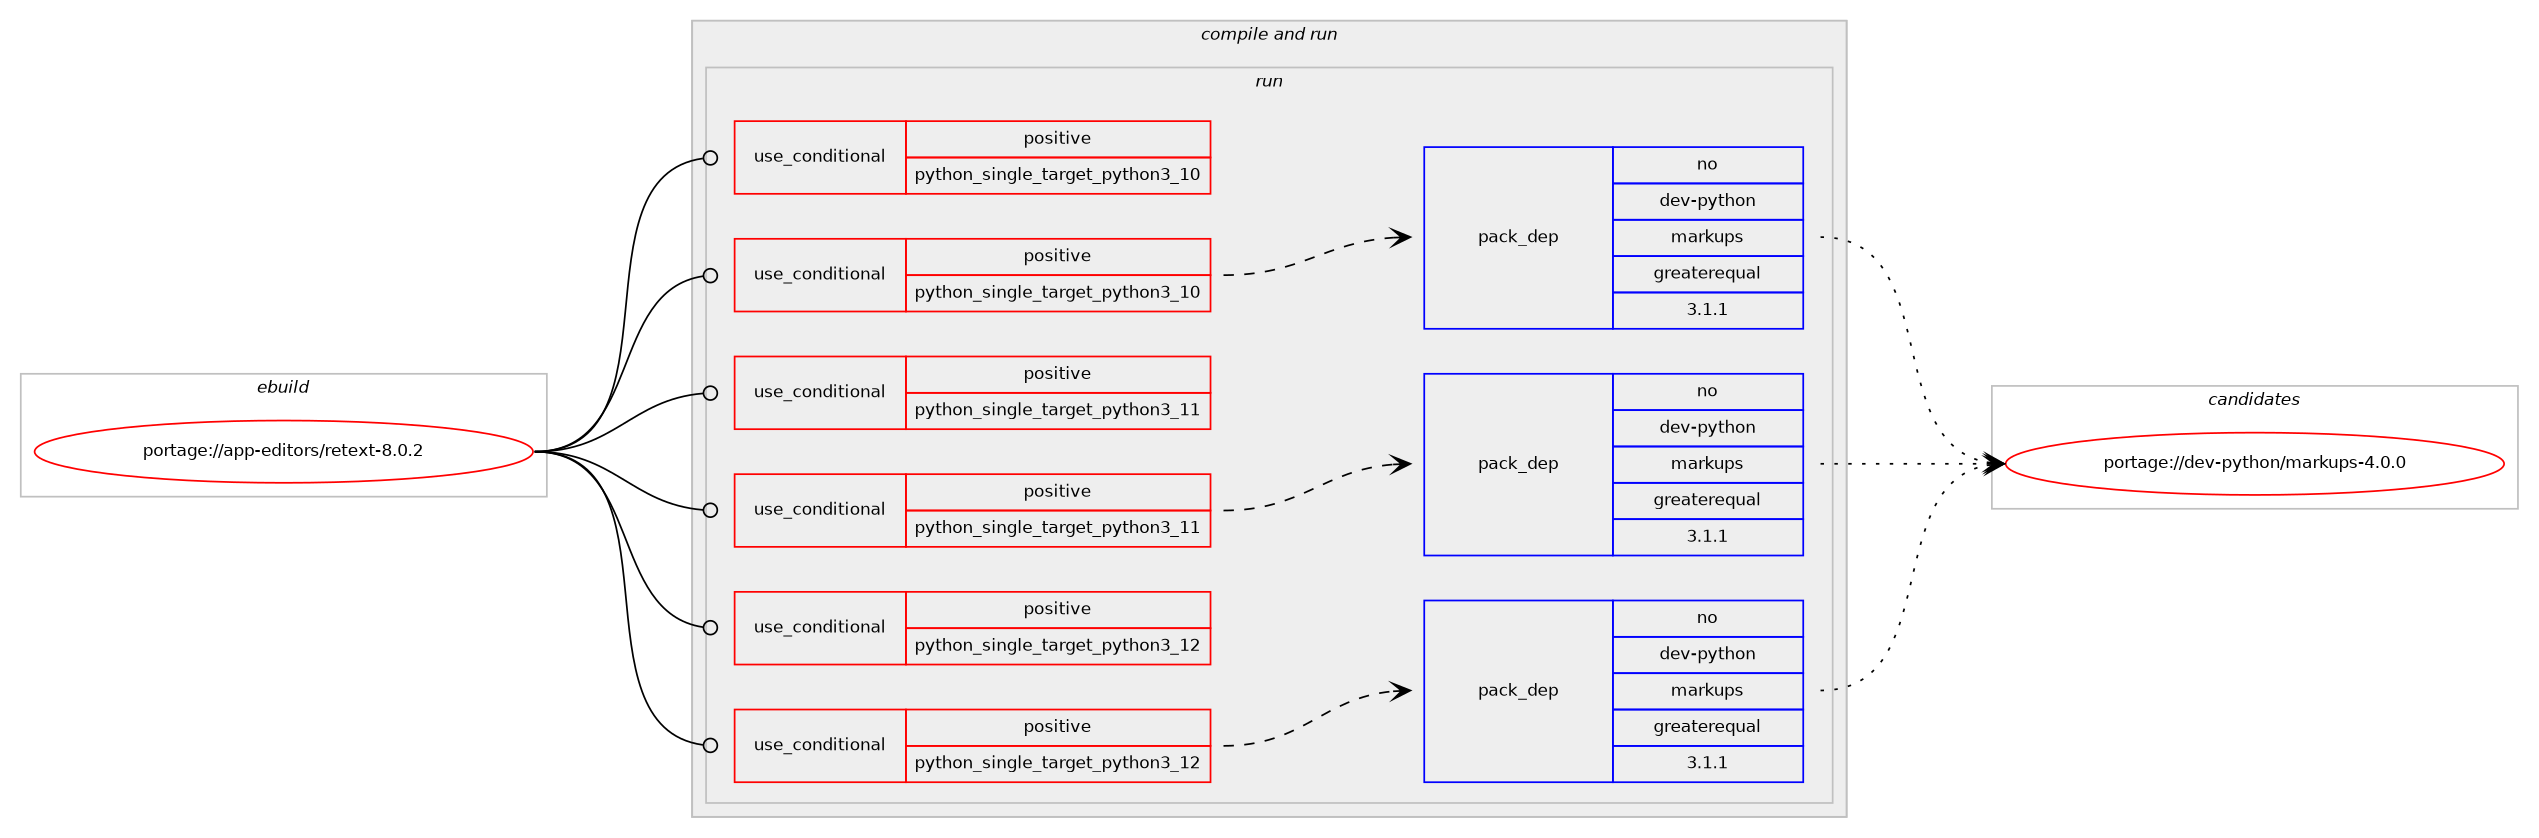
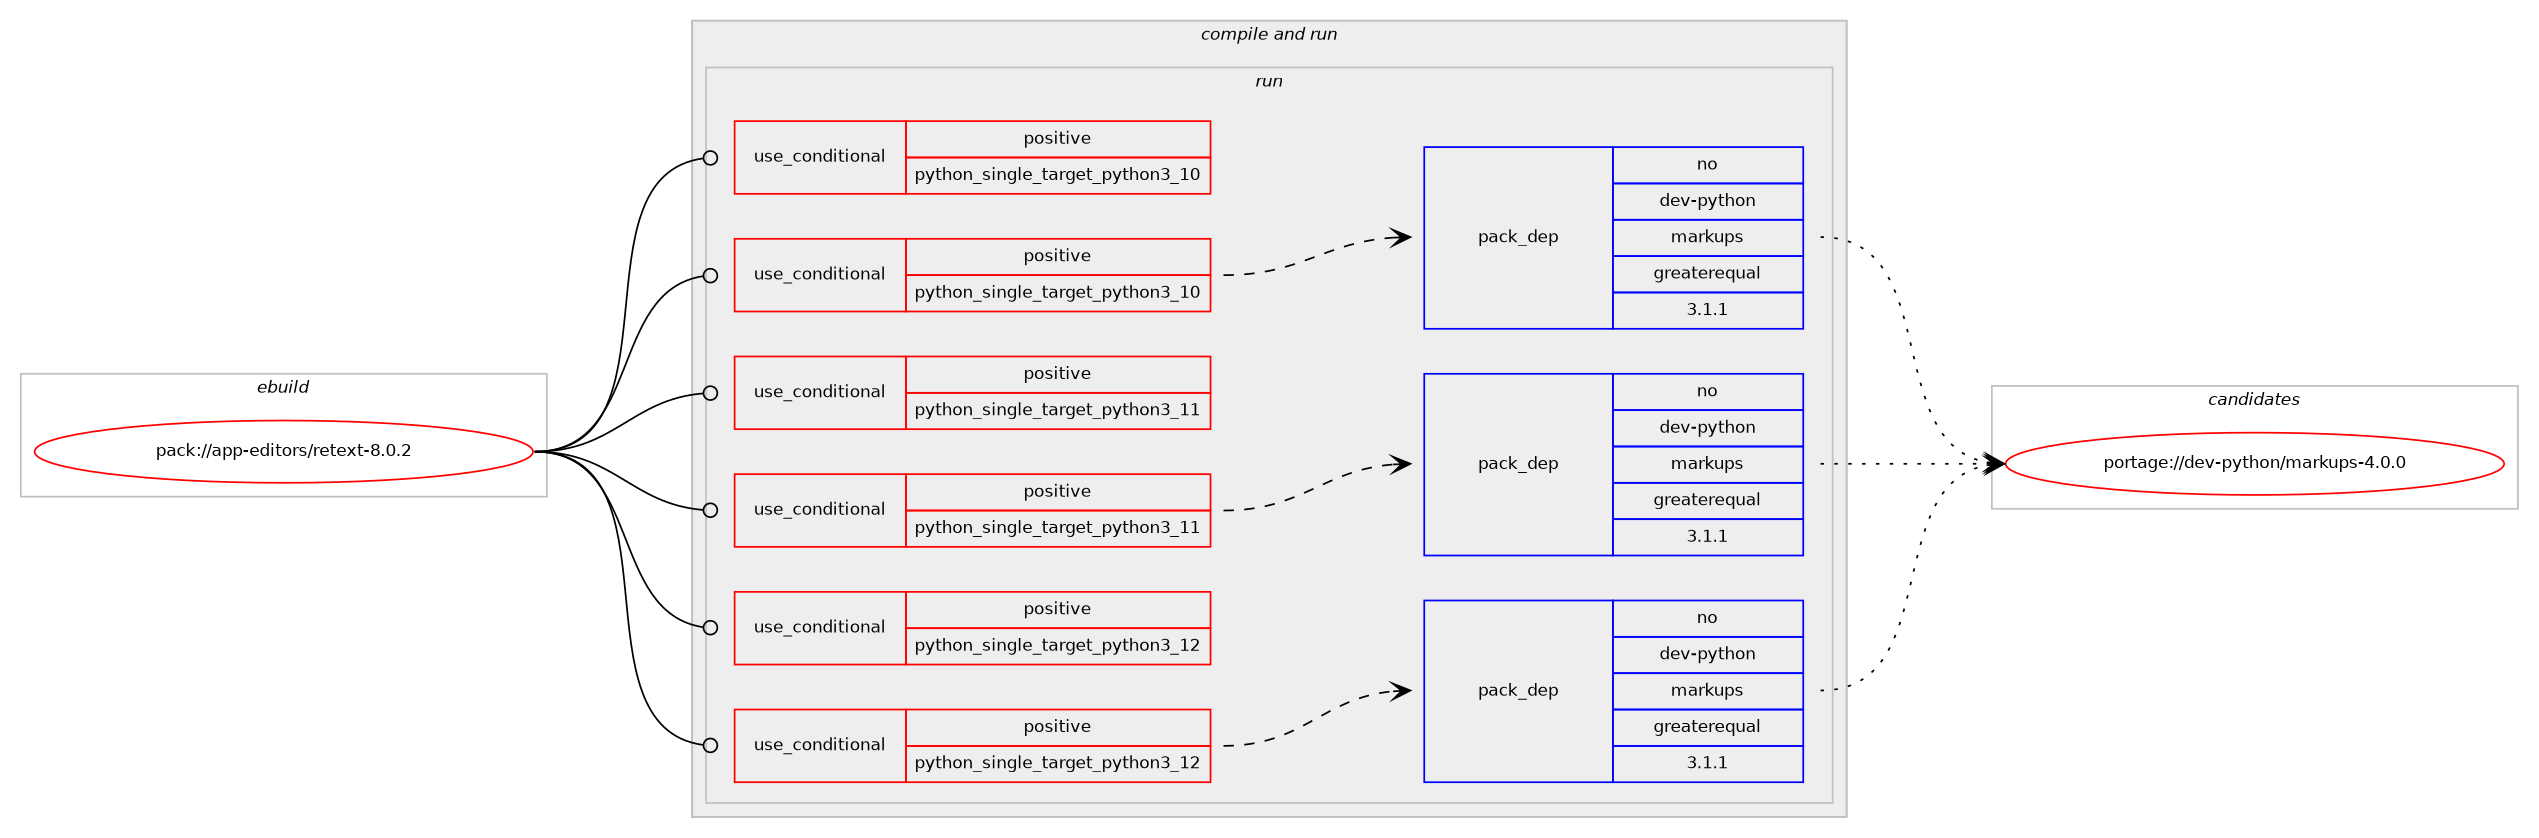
(284, 452) -> (284, 452)
